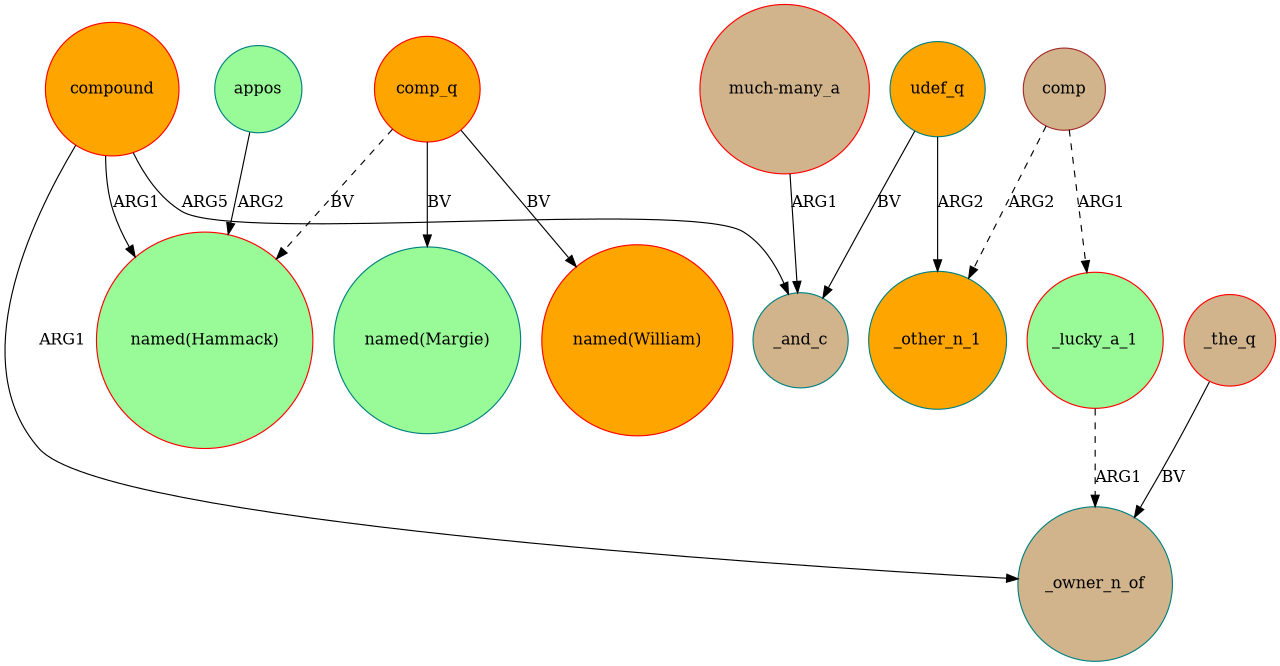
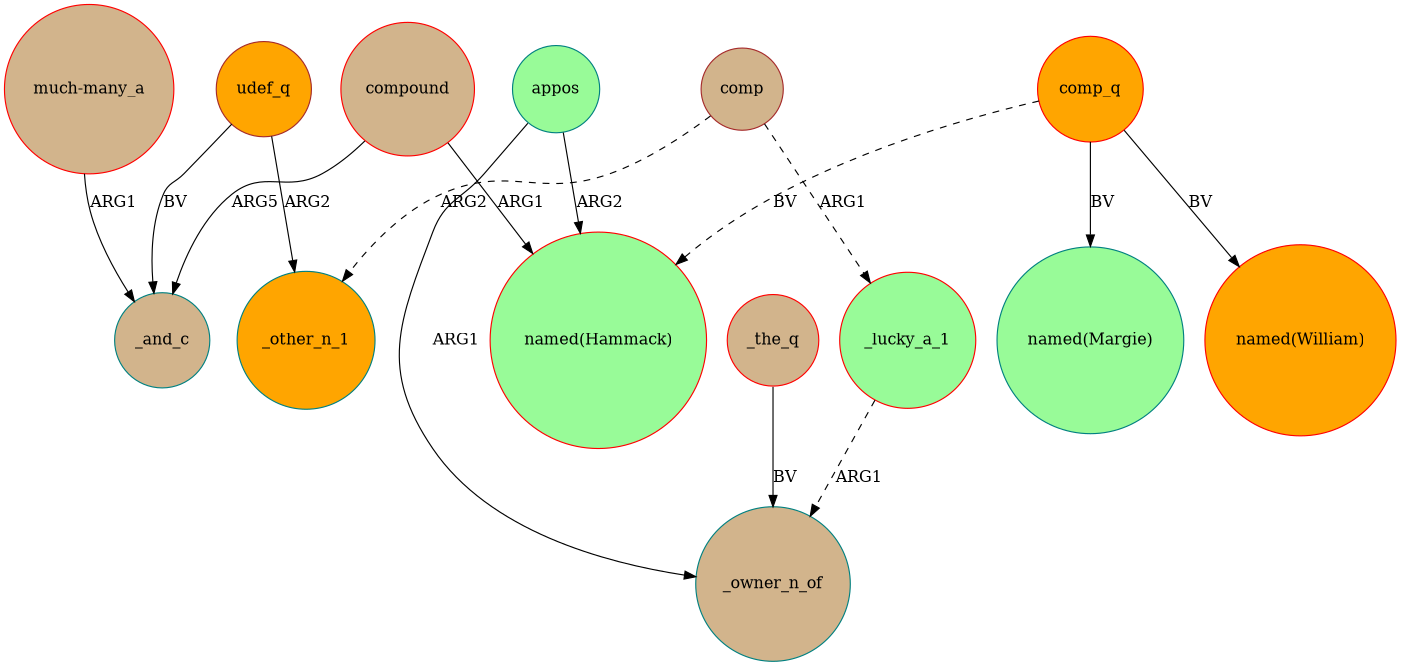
(112, 89) -> (408, 89)
(938, 89) -> (264, 89)
(356, 523) -> (412, 411)
